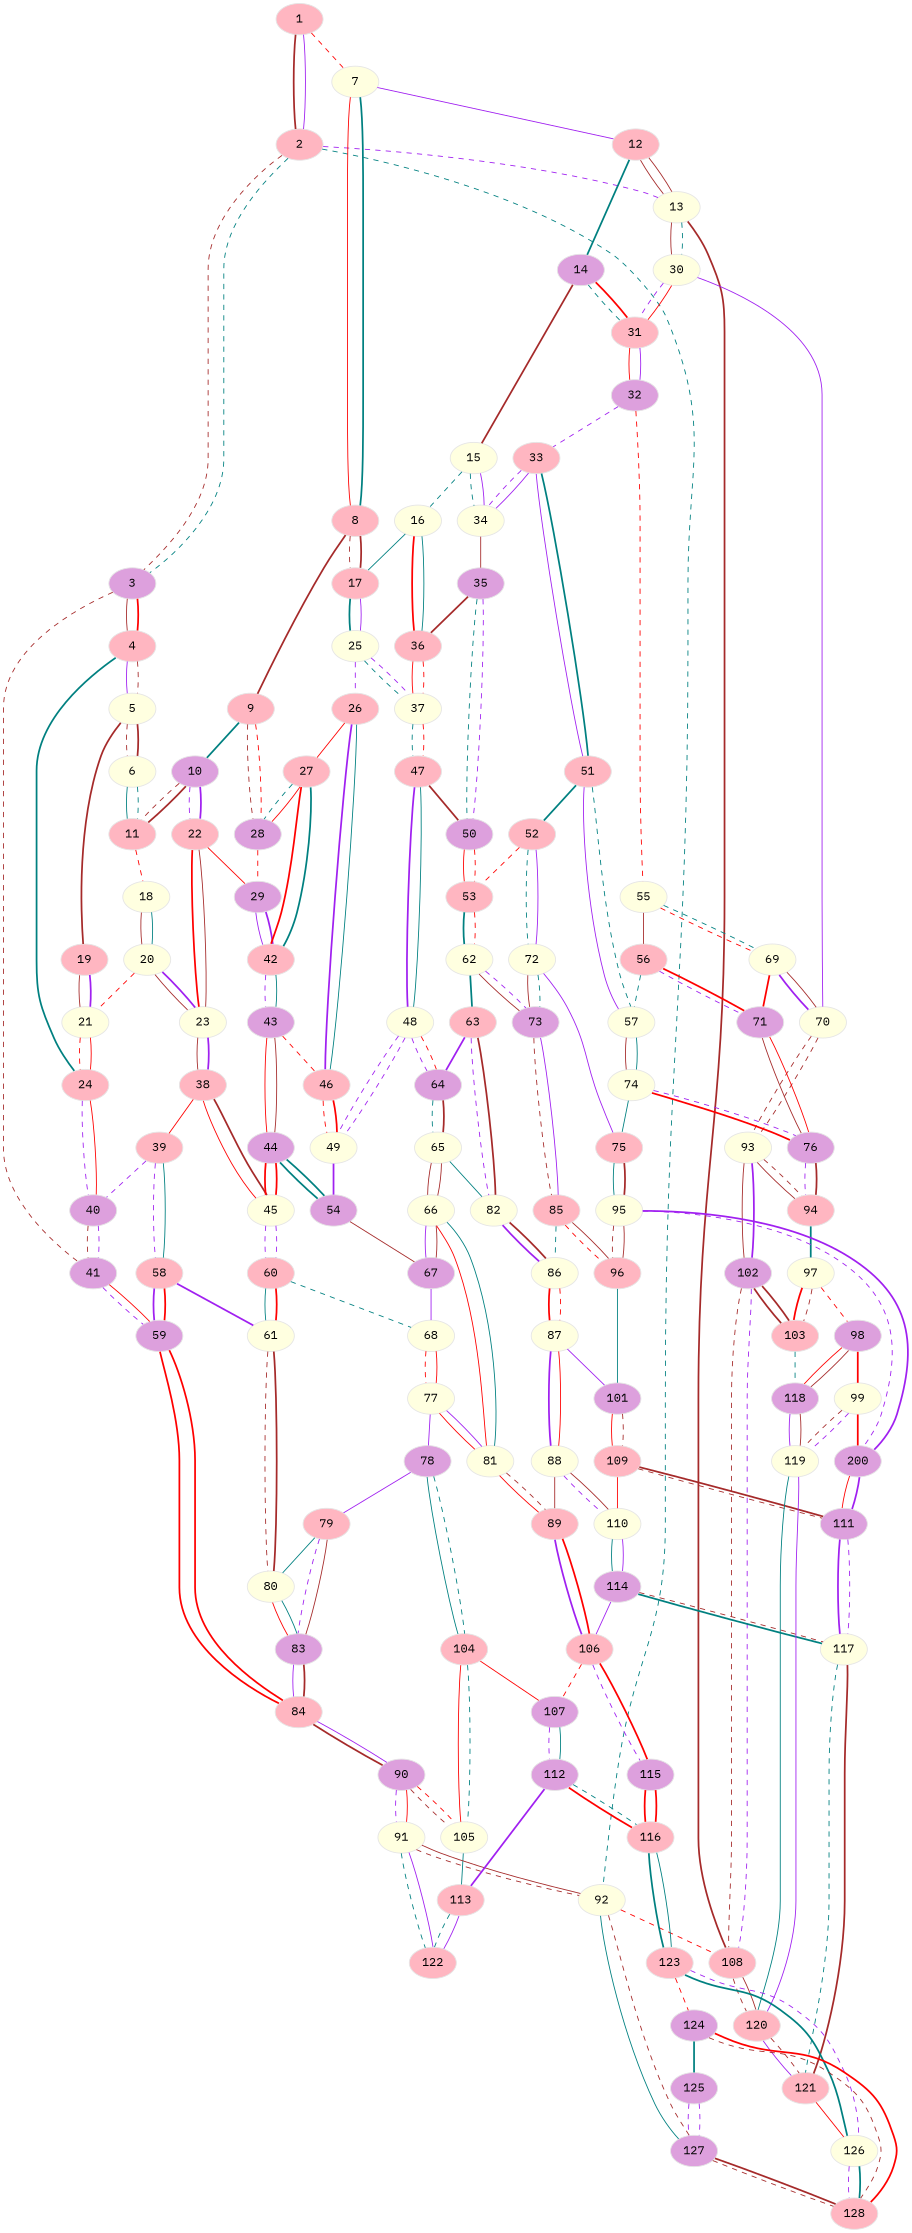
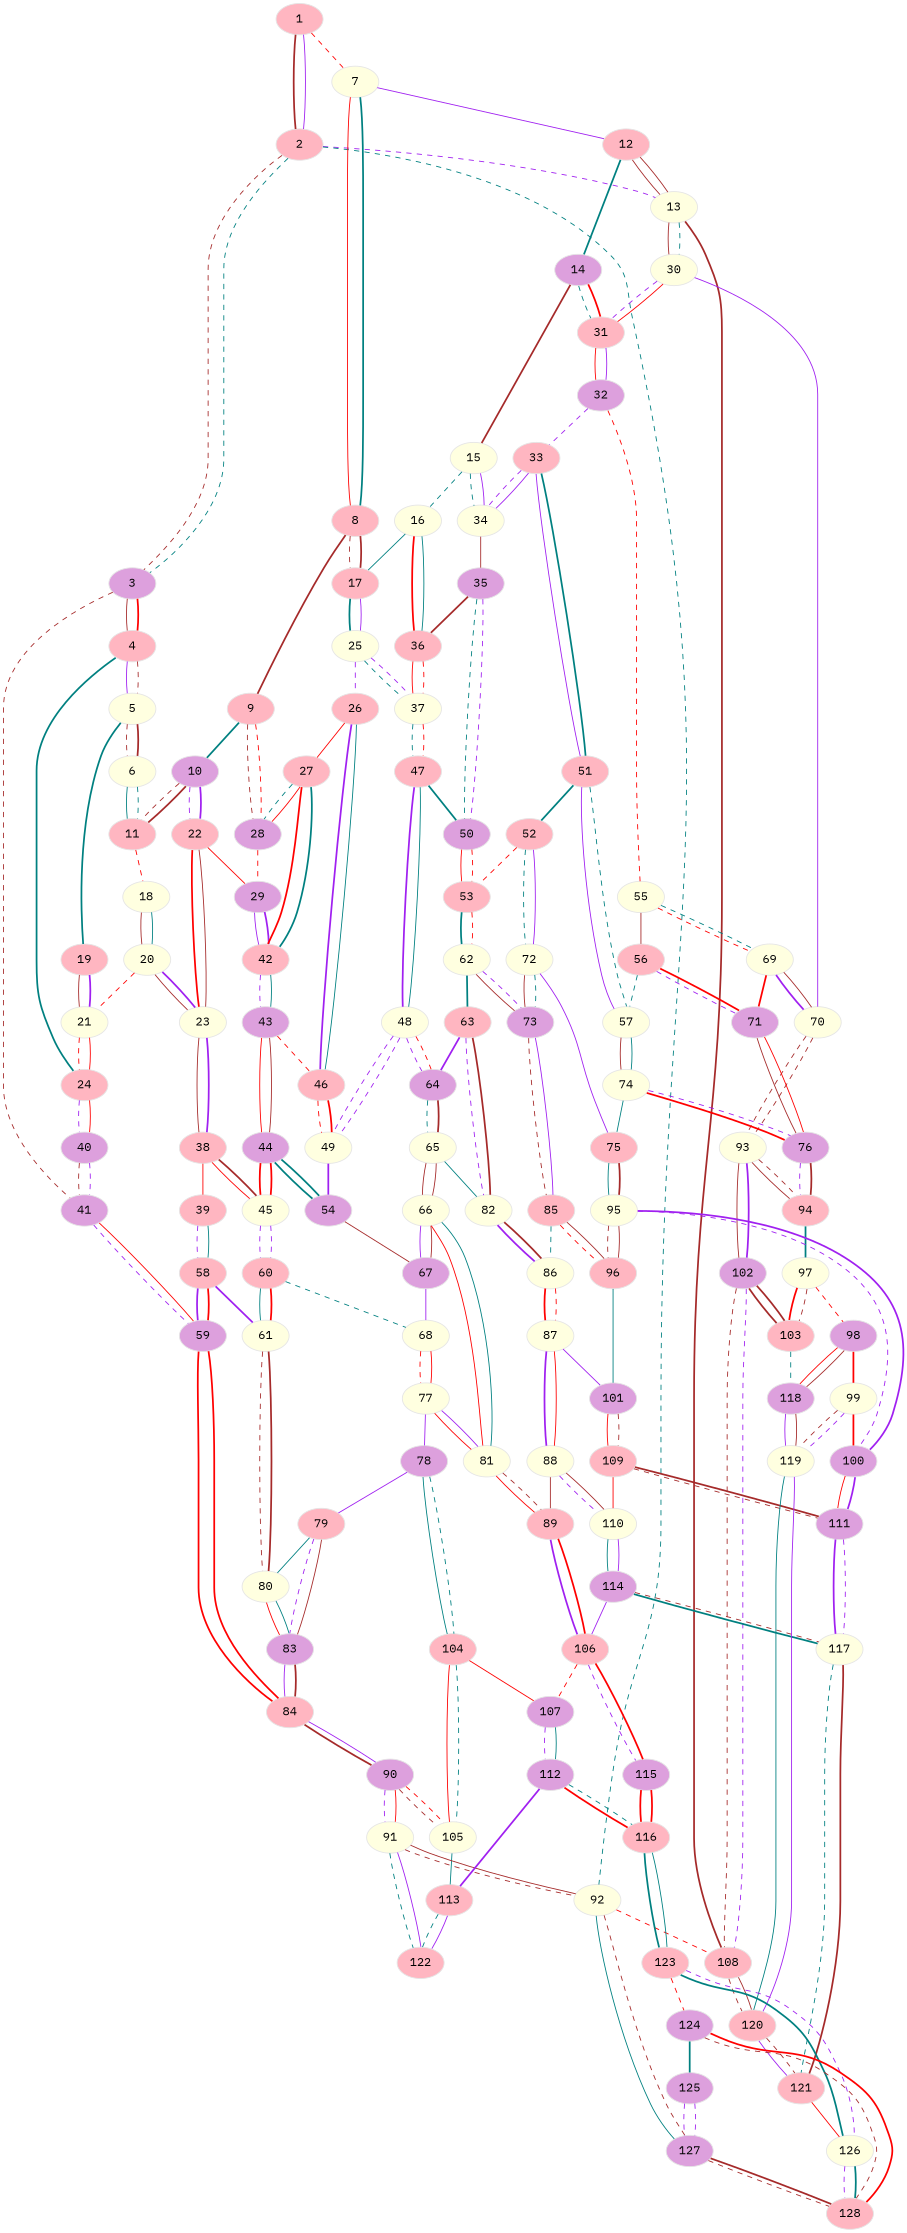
(444, 803) -> (442, 803)
(85, 830) -> (85, 830)
(126, 1179) -> none
(858, 1461) -> (853, 1461)
